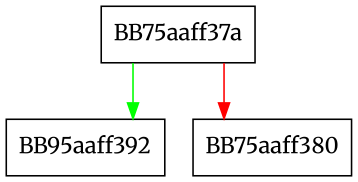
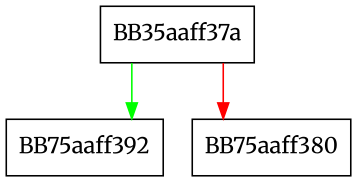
(178, 35) -> (177, 35)
(86, 148) -> (85, 148)
